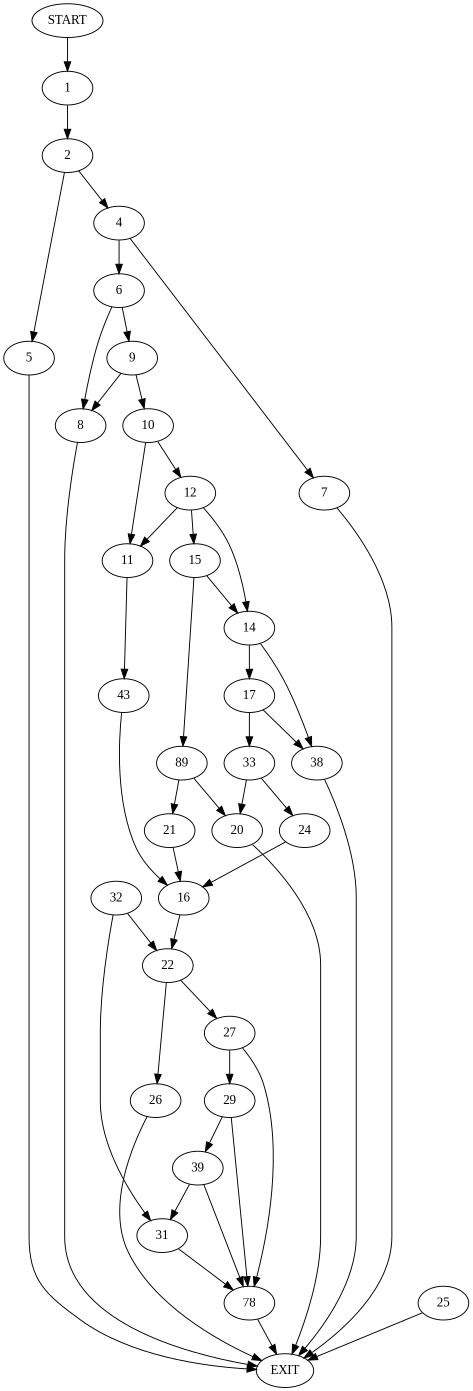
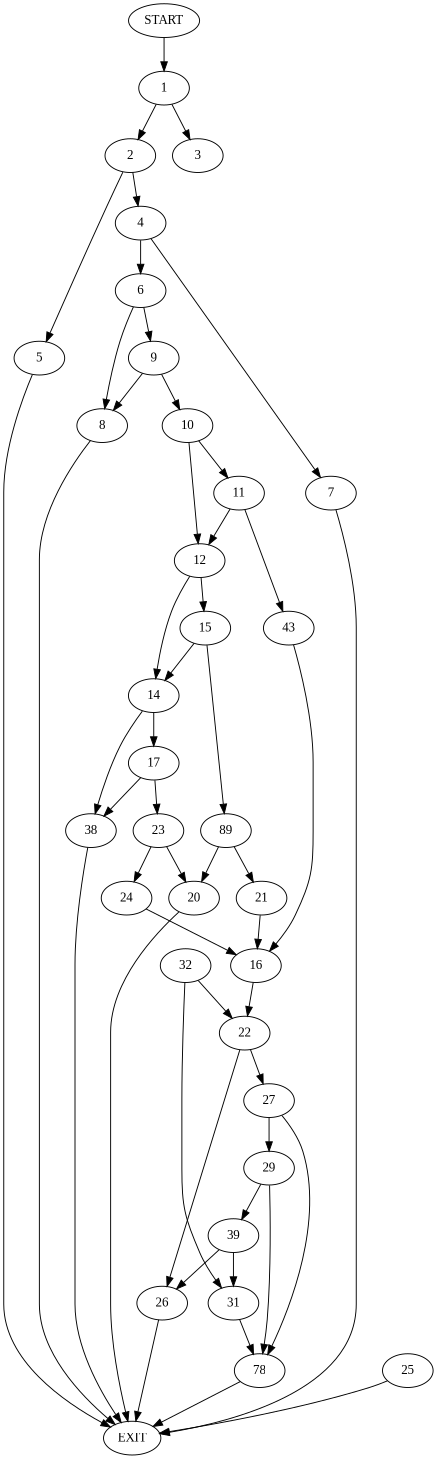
none -> (198, 156)
(162, 523) -> (222, 523)
(249, 763) -> (158, 831)
(222, 1231) -> (200, 1267)
